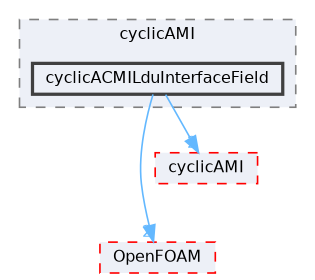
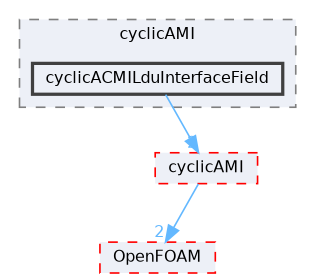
(141, 160) -> (186, 206)
